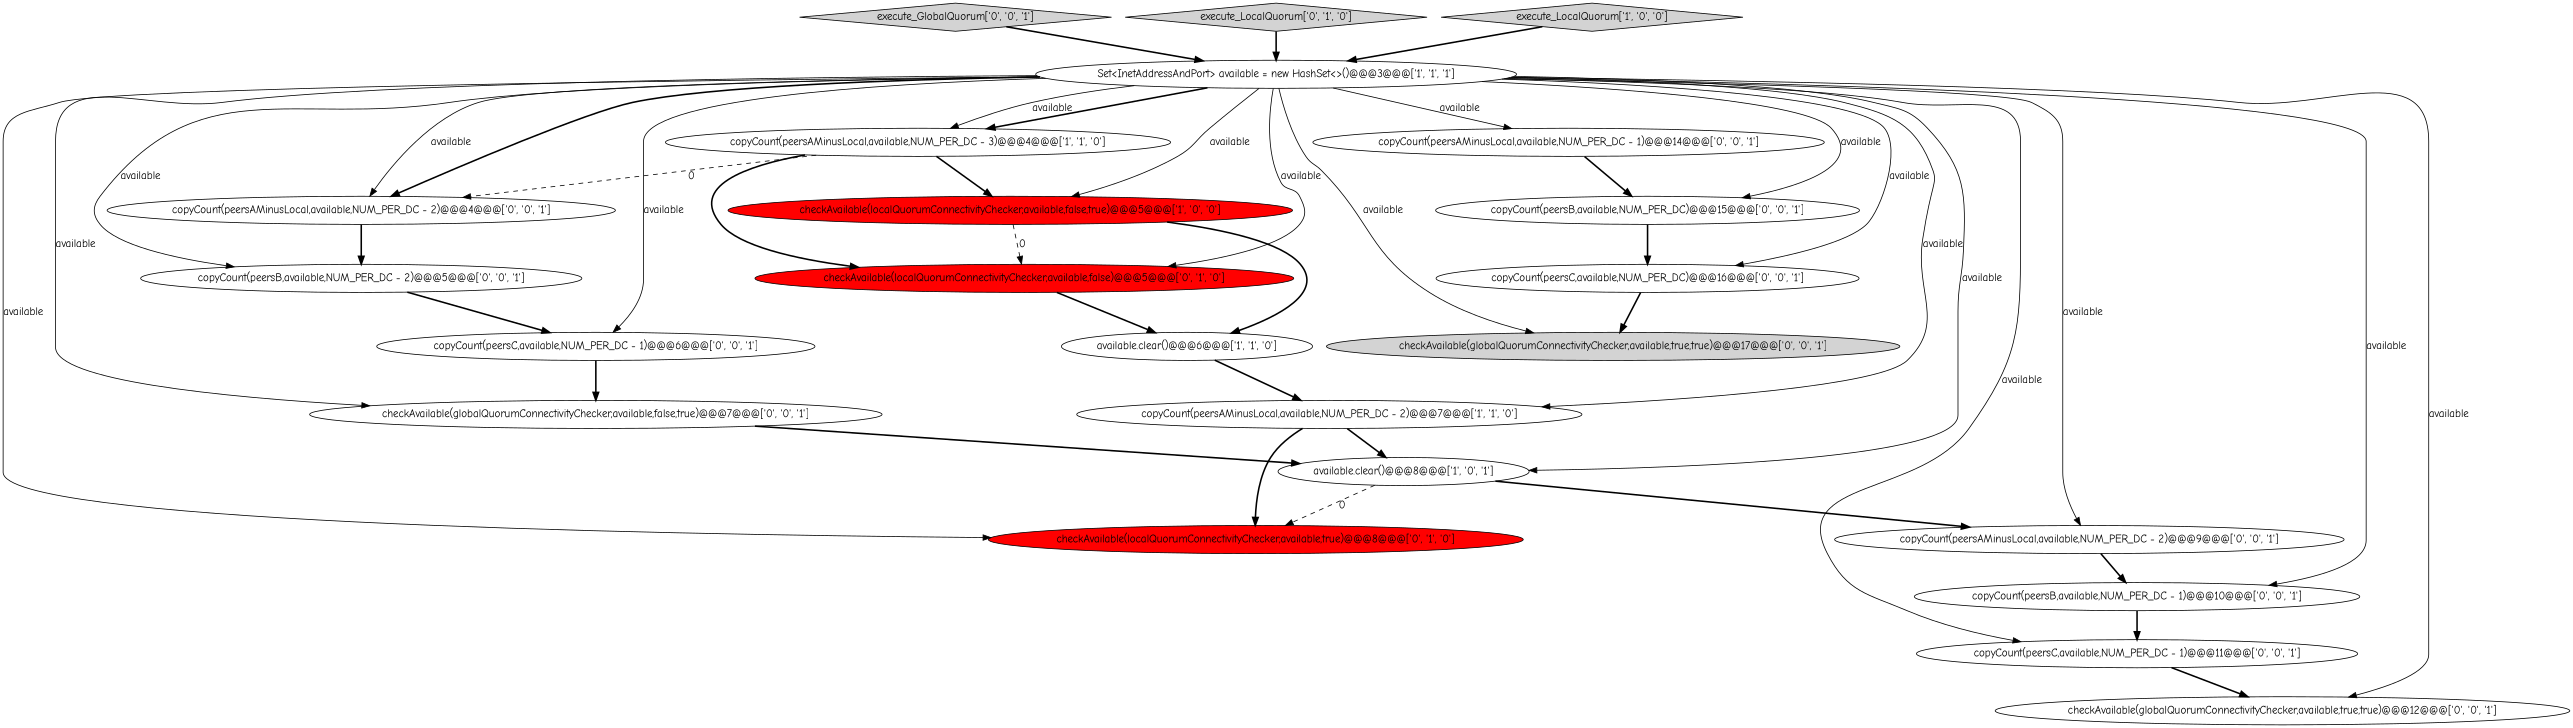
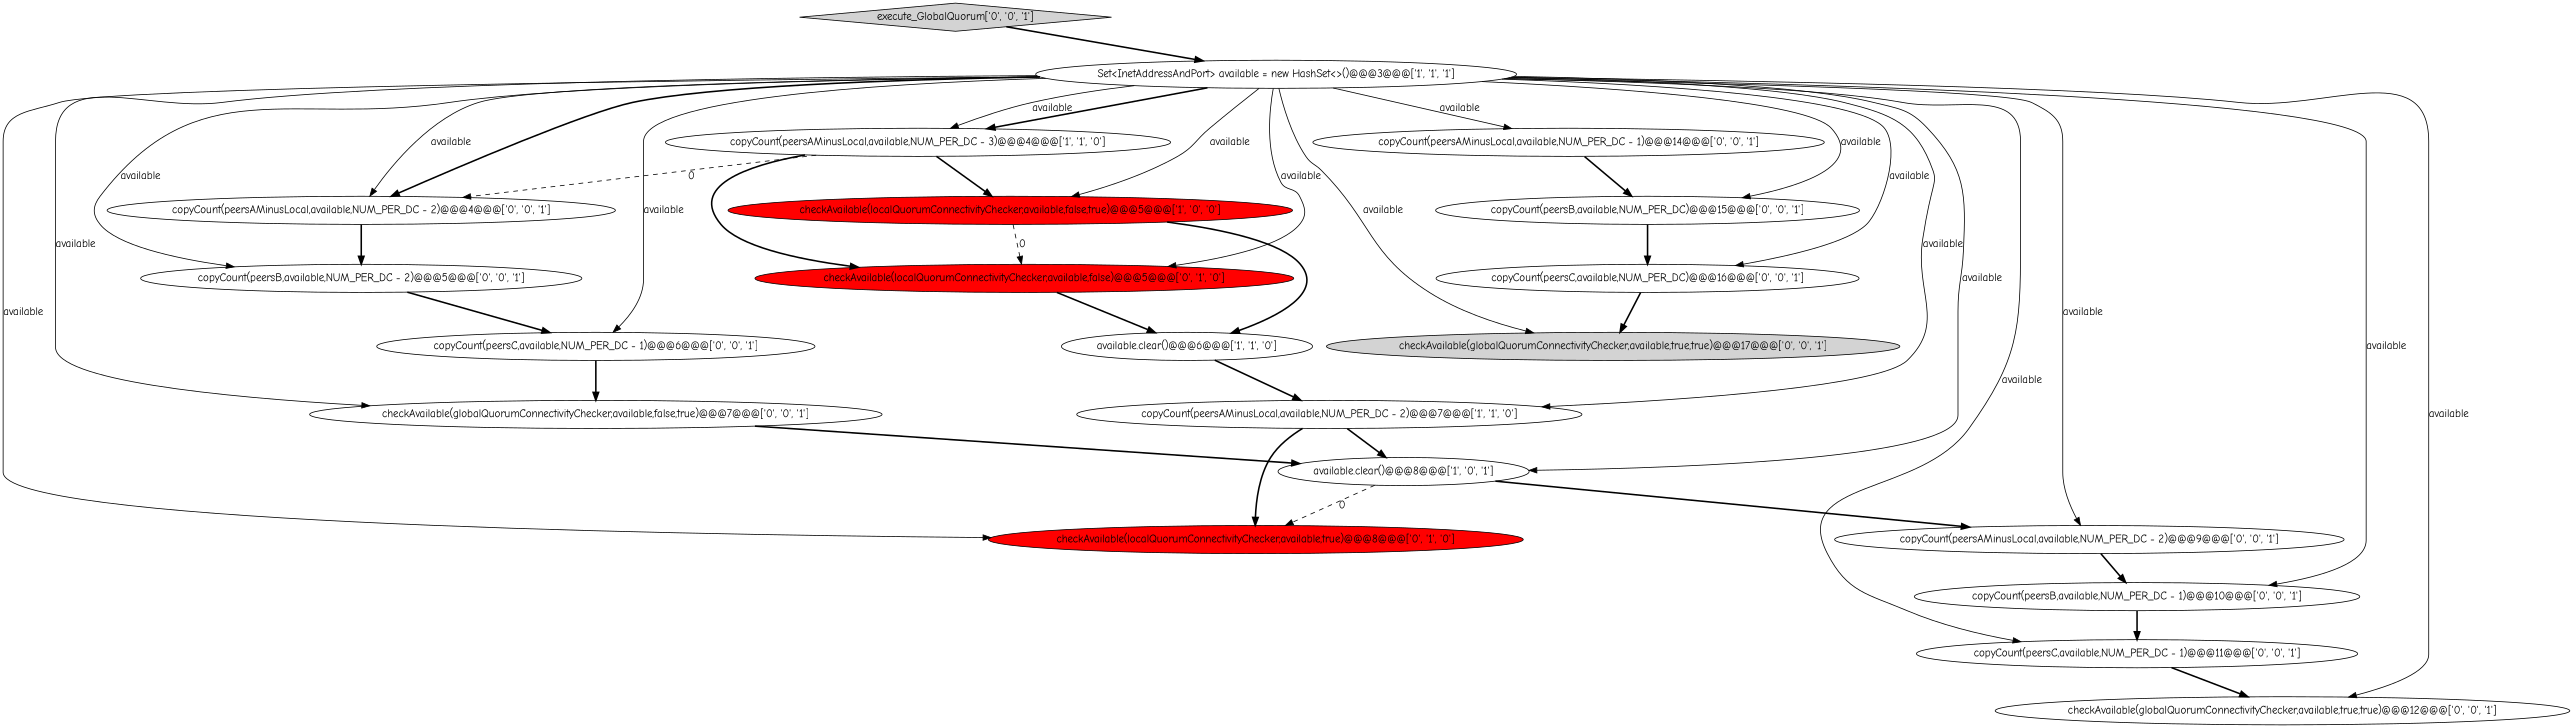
(1276, 17) -> none
(1592, 17) -> none
